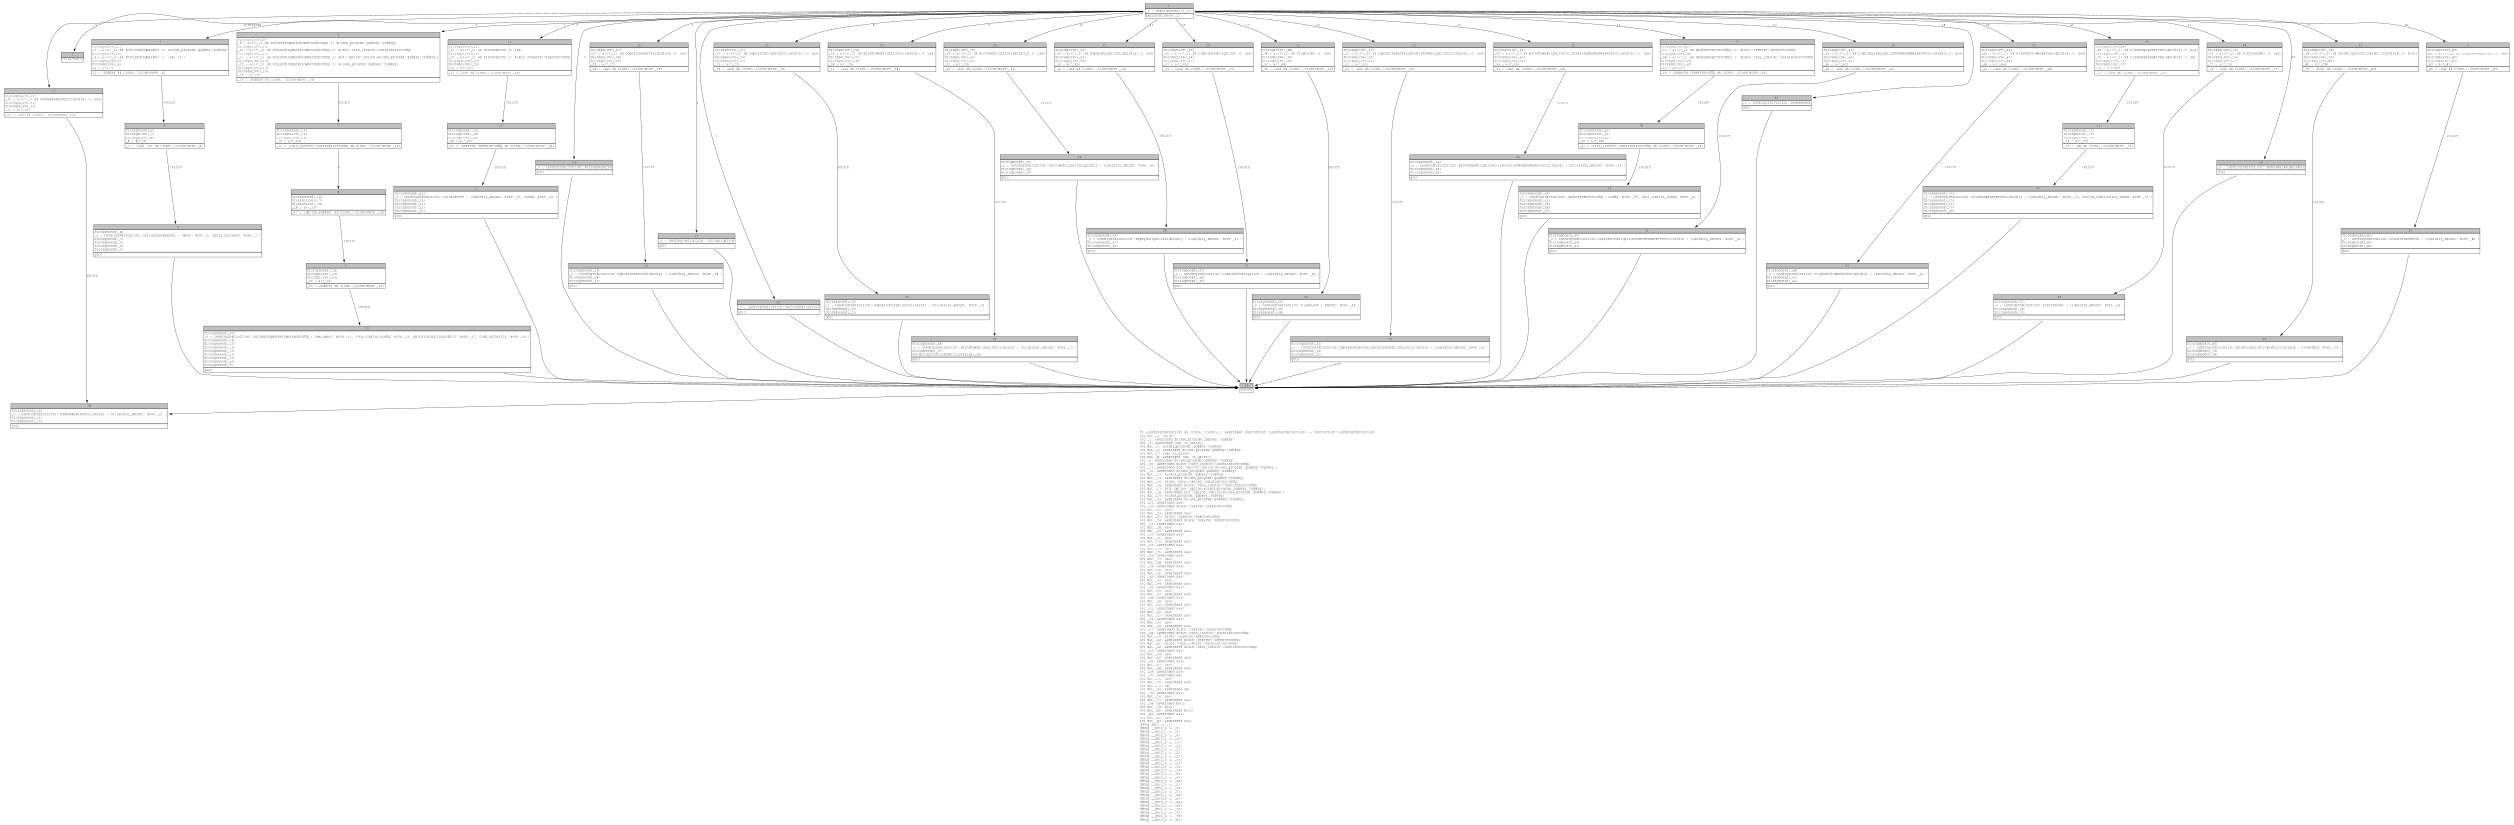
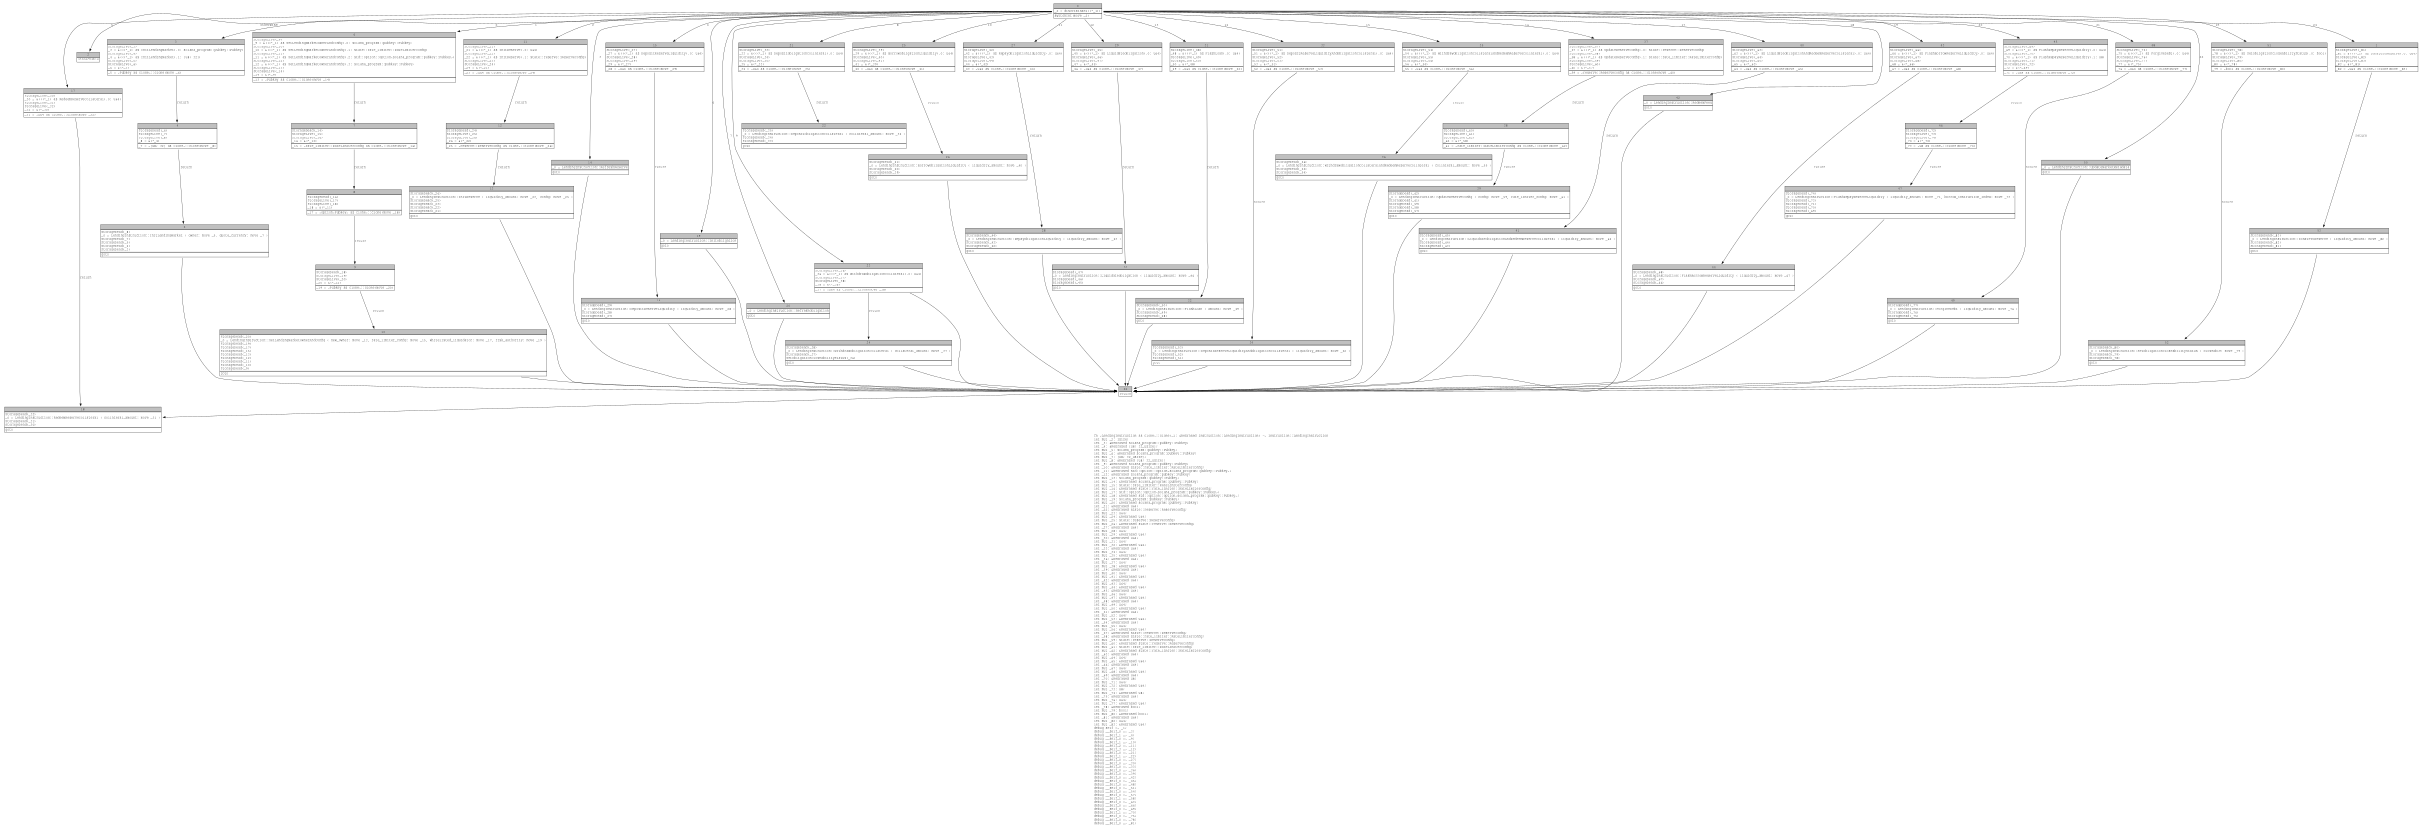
(339, 167) -> (360, 167)
(1044, 385) -> (982, 386)
